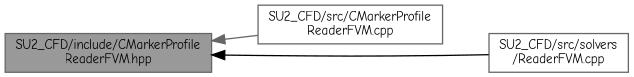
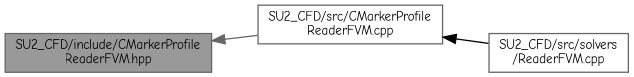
(357, 56) -> (472, 41)
